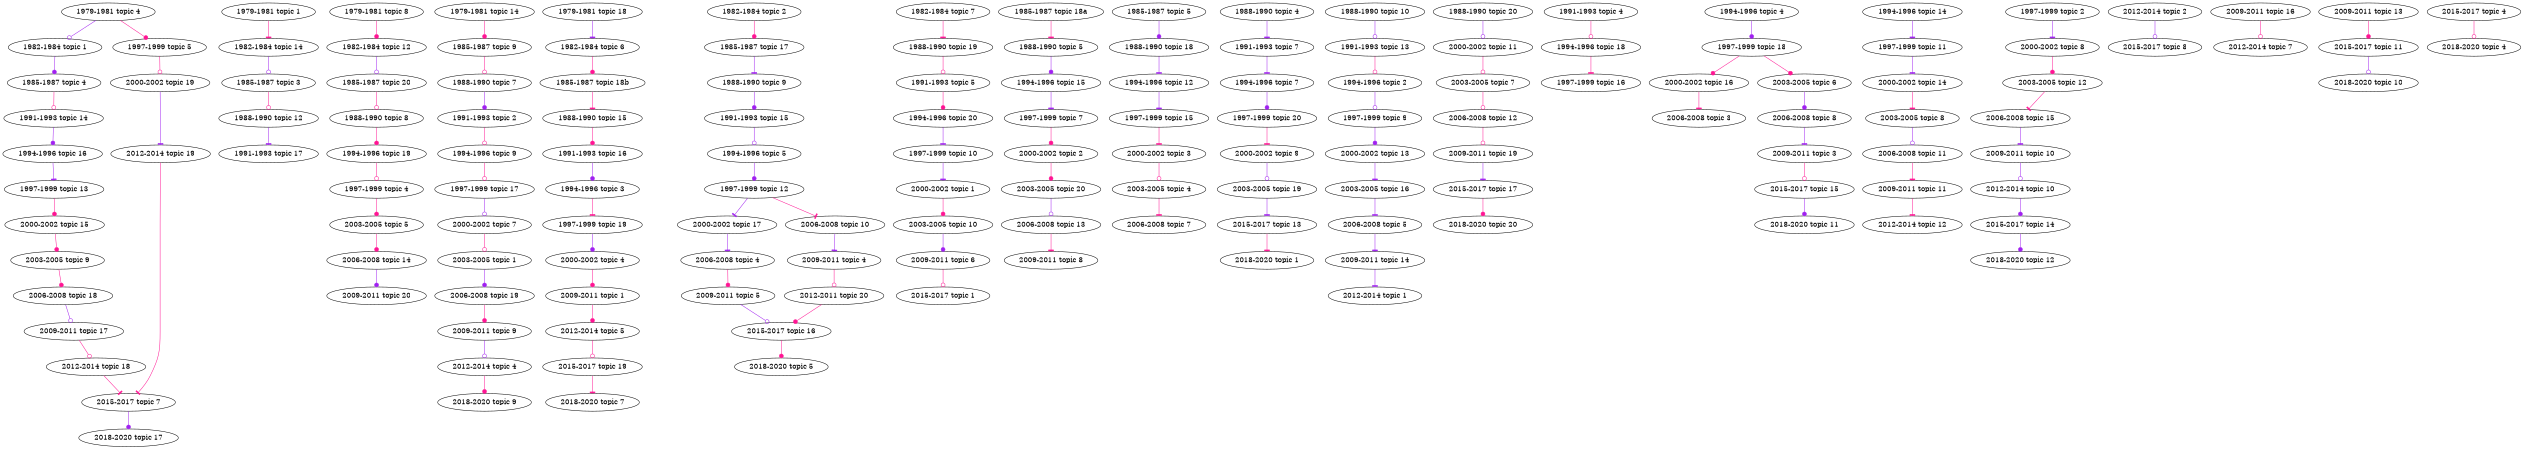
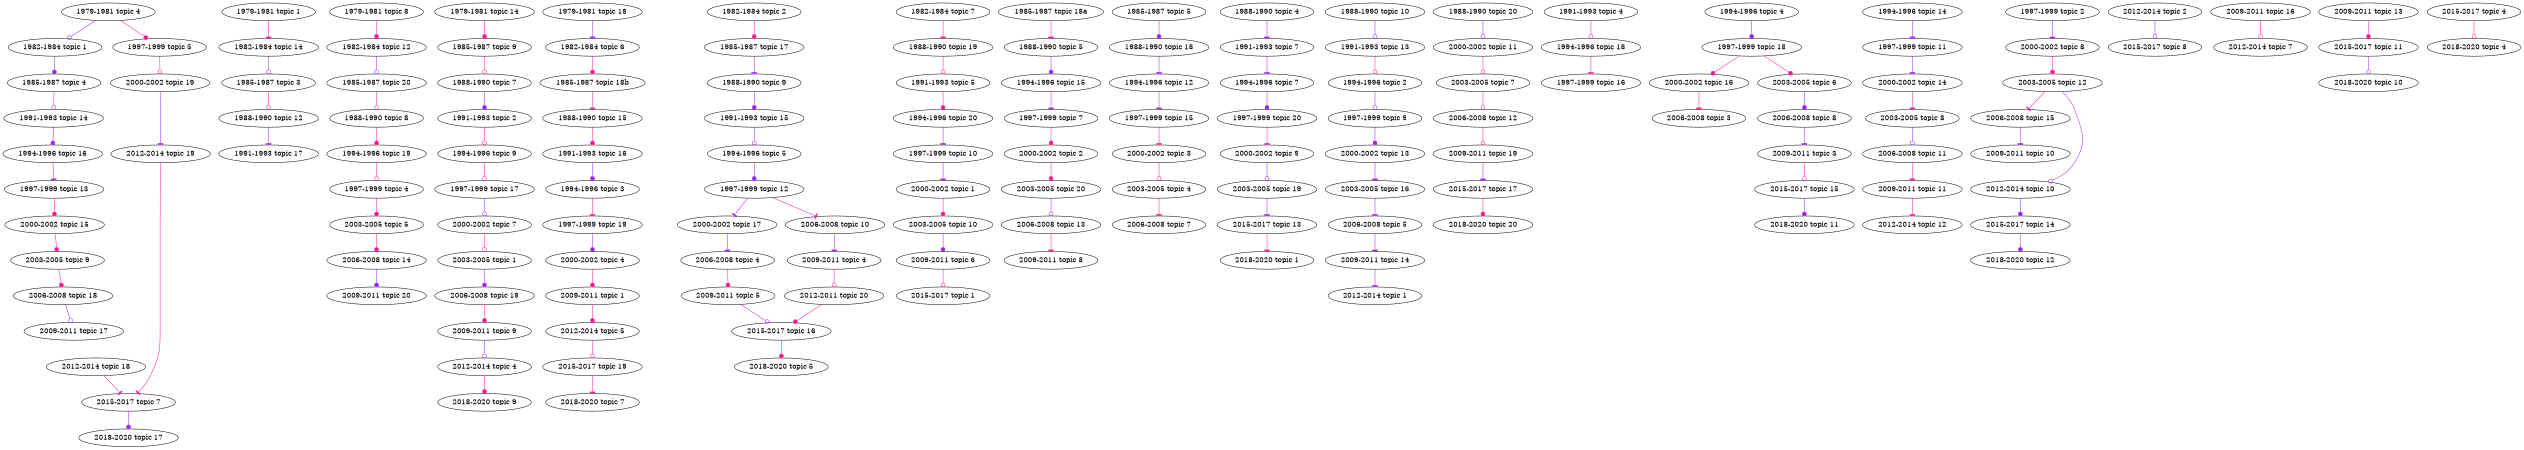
(2020, 170) -> (2082, 140)
(84, 347) -> none
